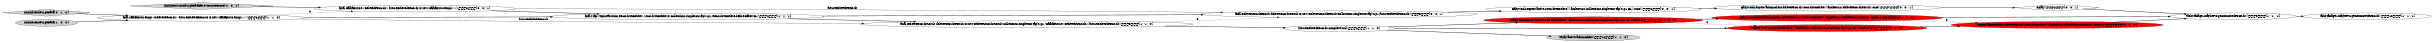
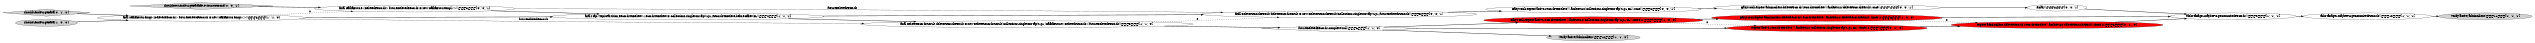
(2057, 8) -> (2057, 8)
none -> (2485, 16)
(1339, 28) -> (1339, 28)
